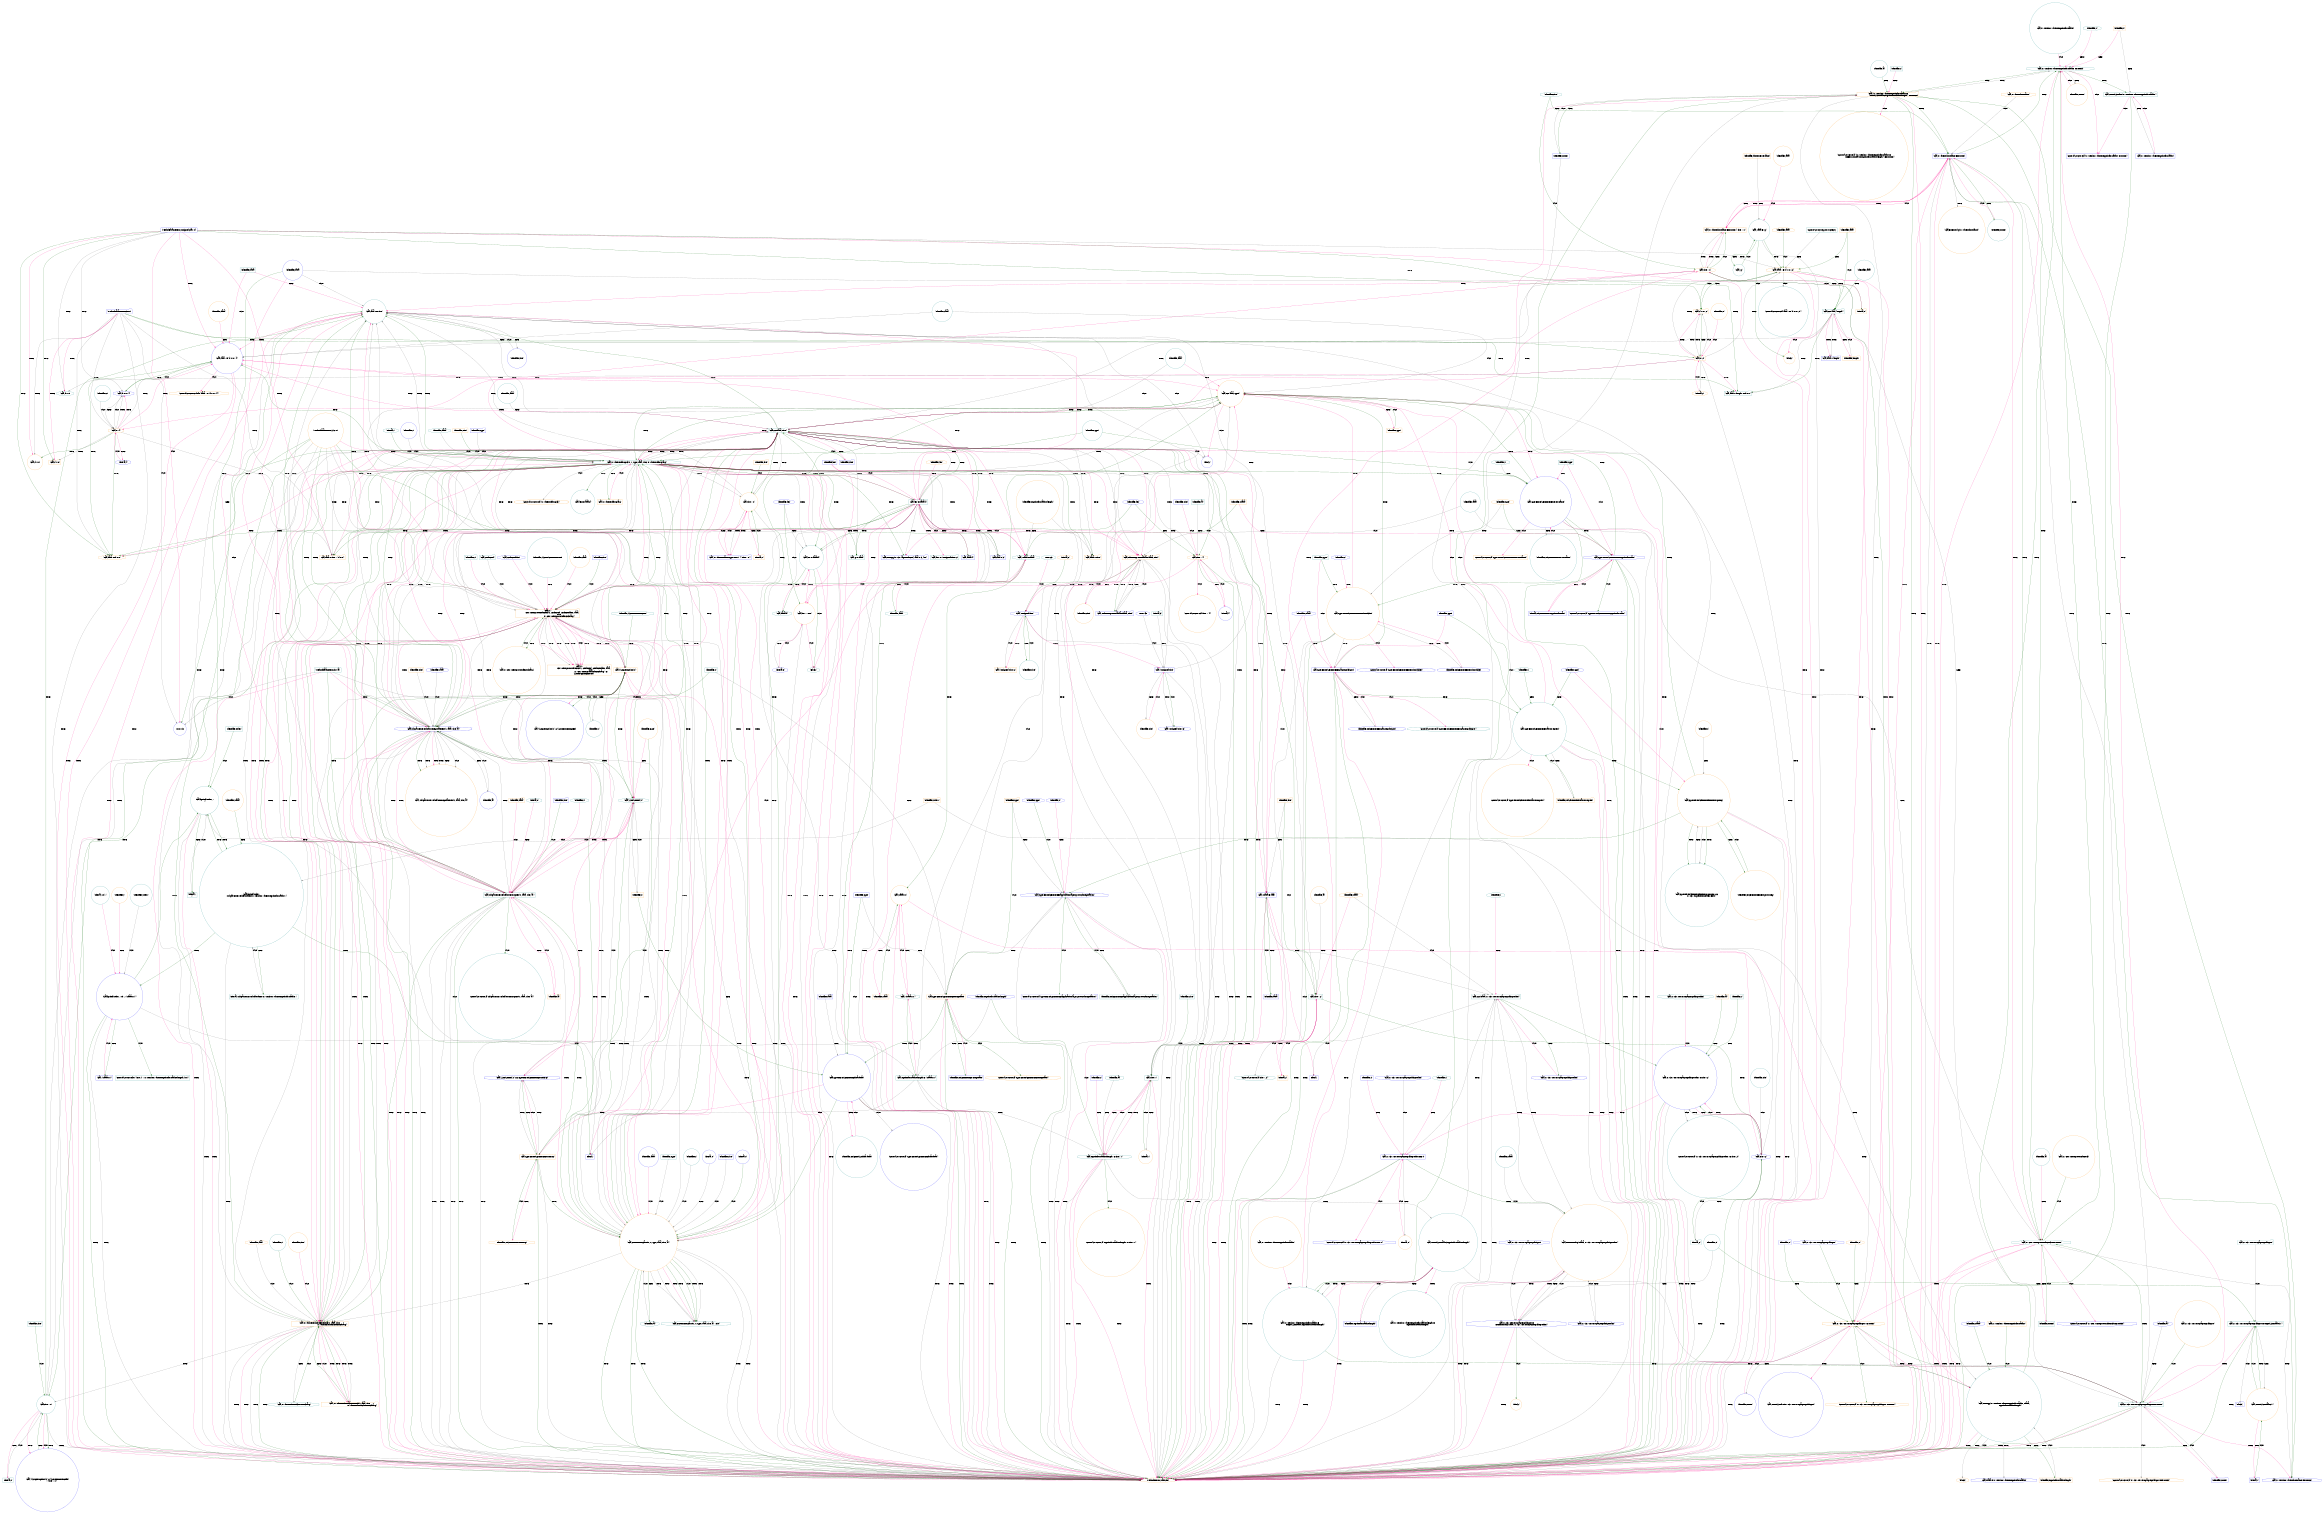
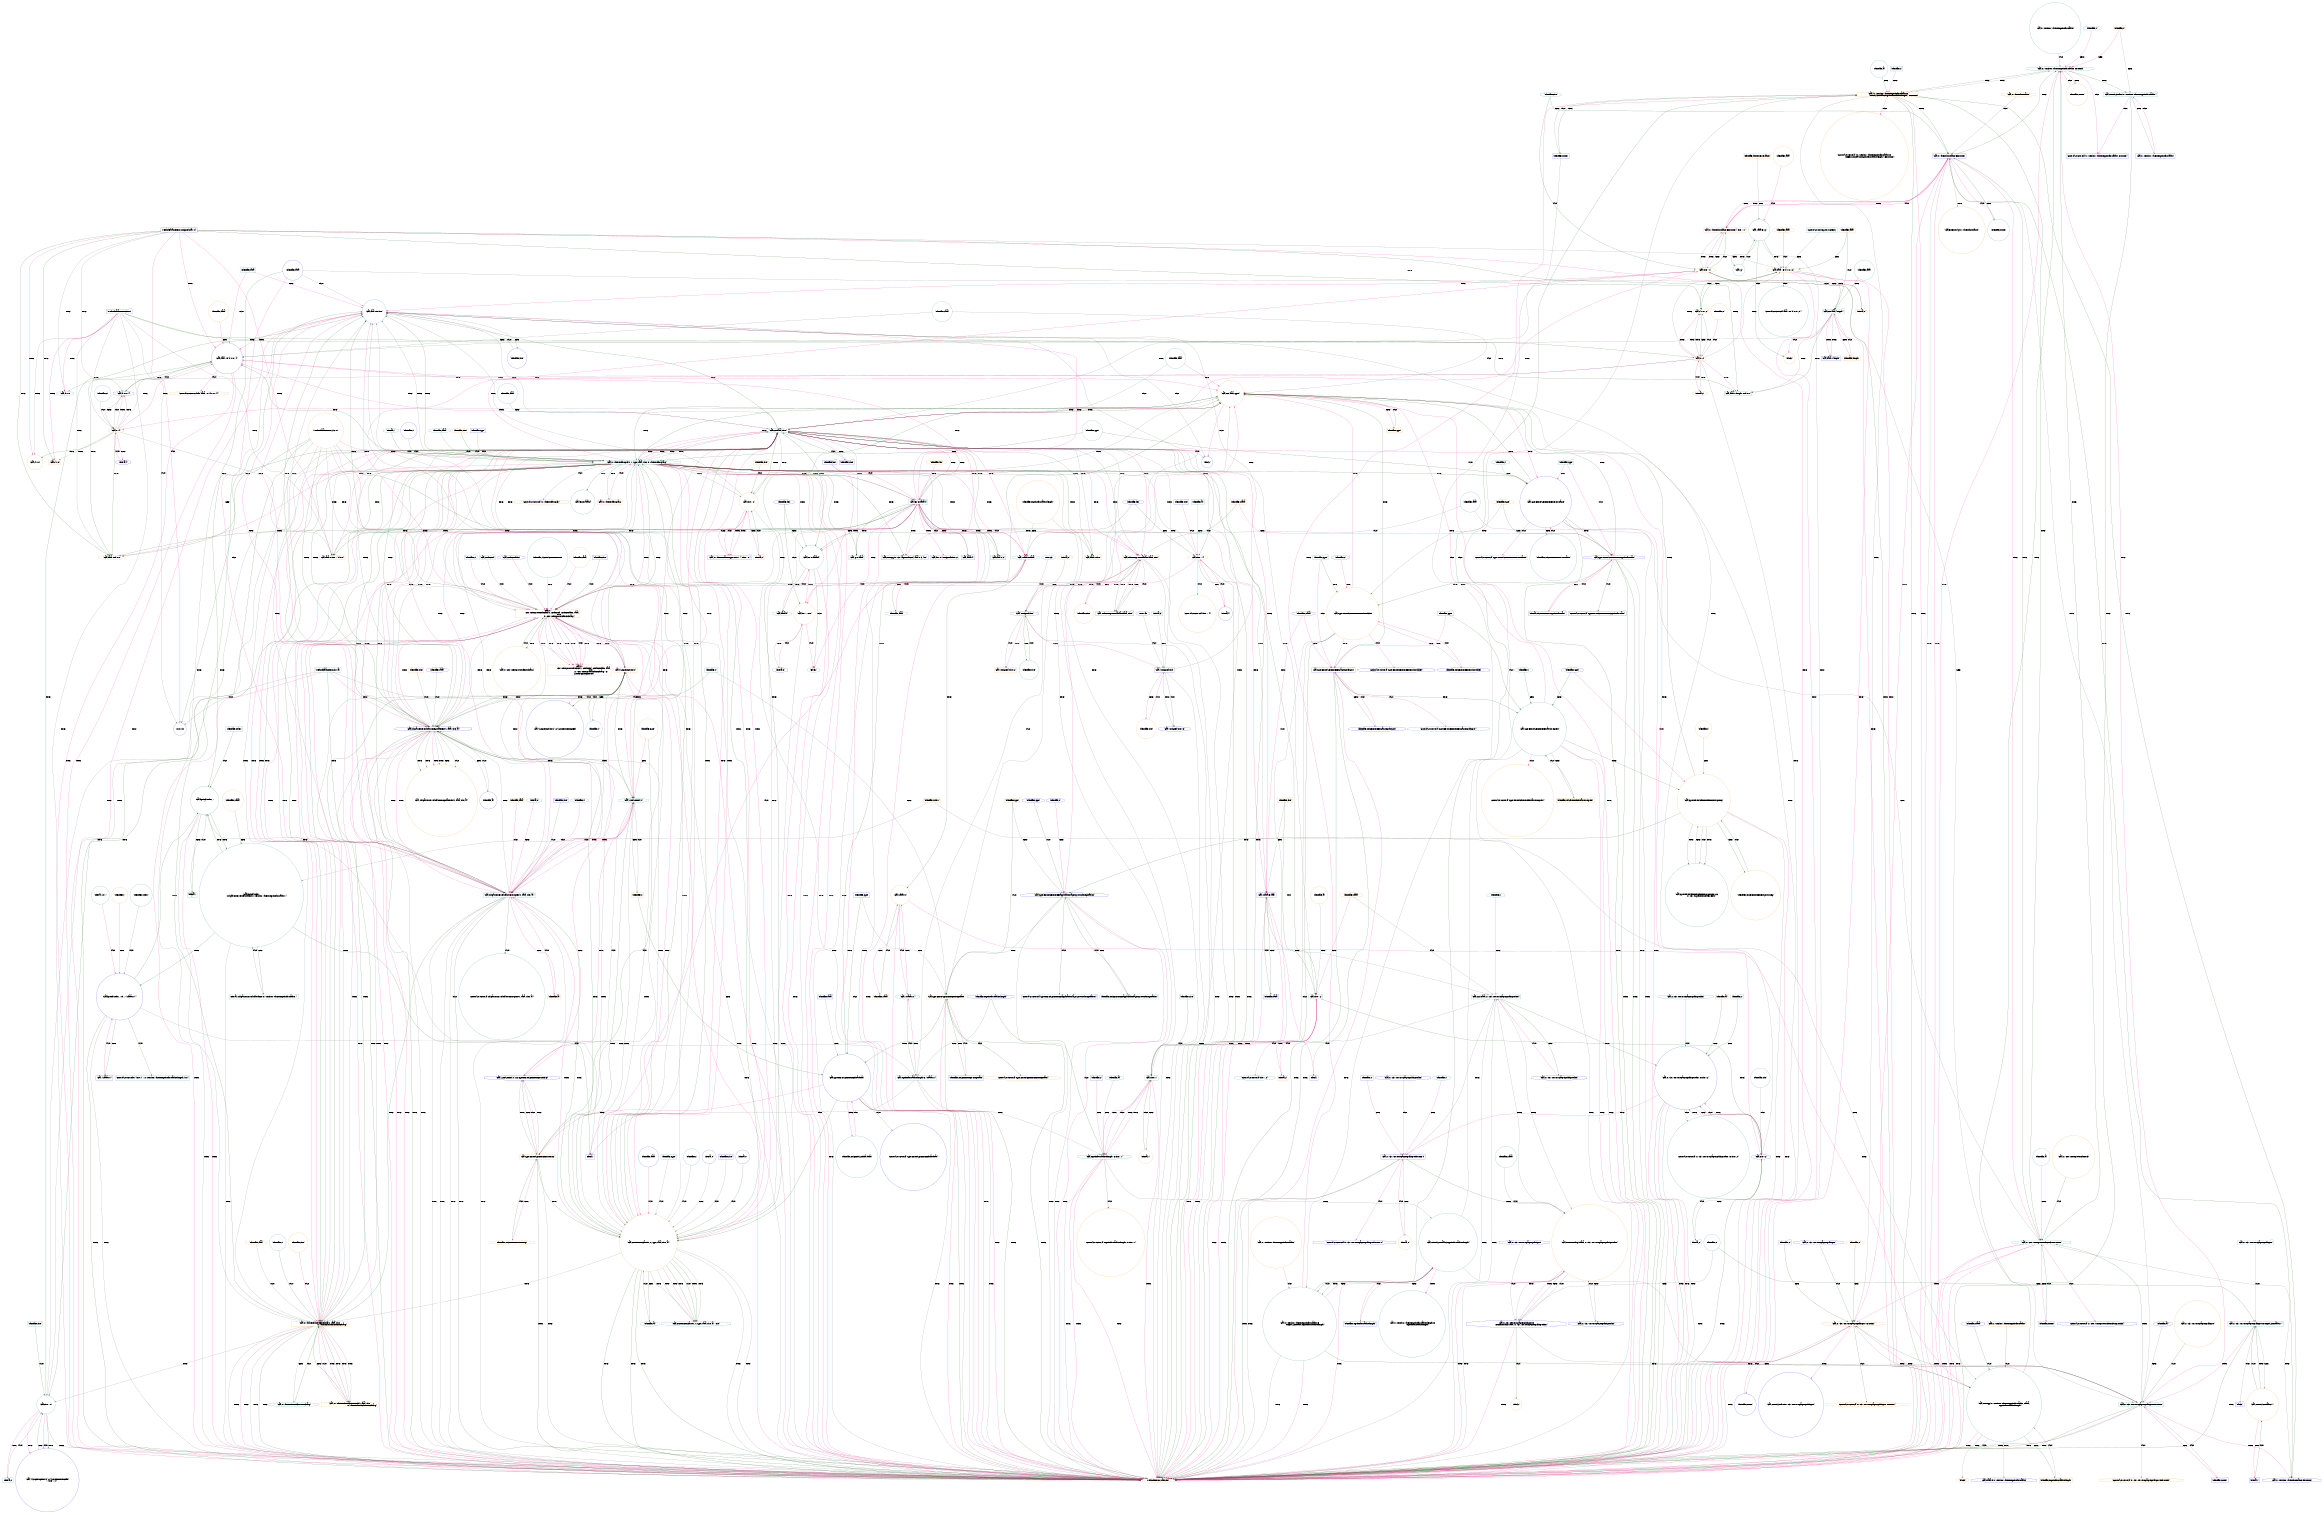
(633, 614) -> none
